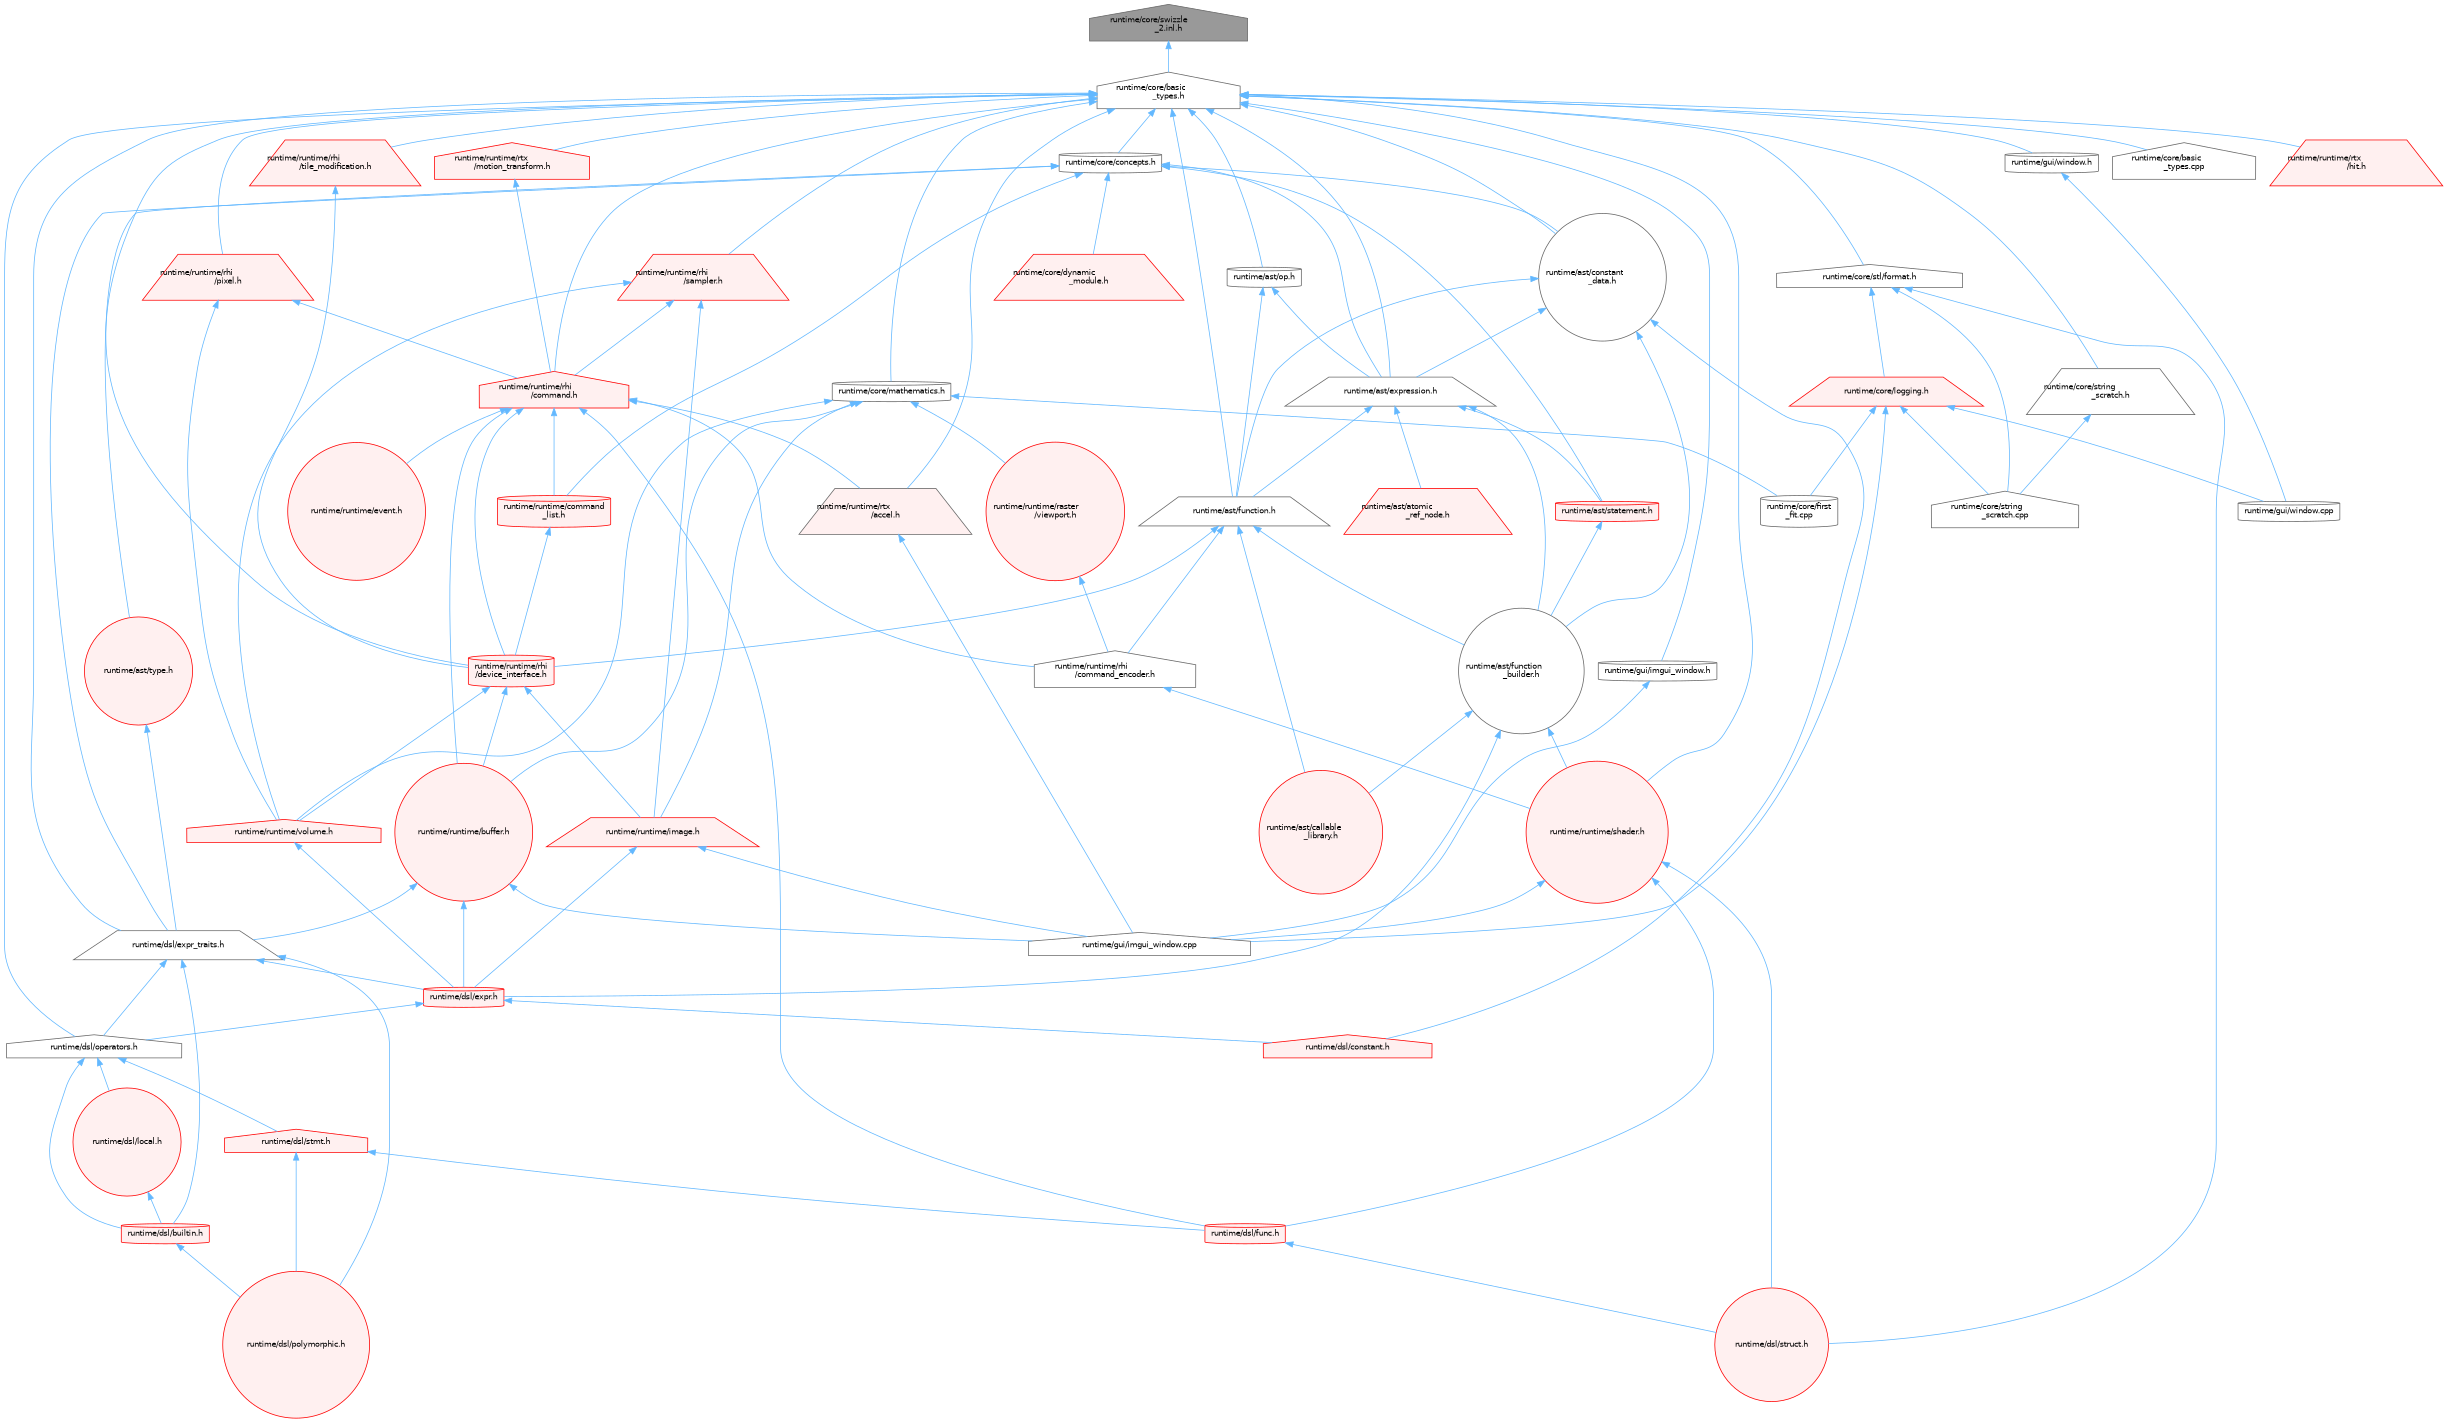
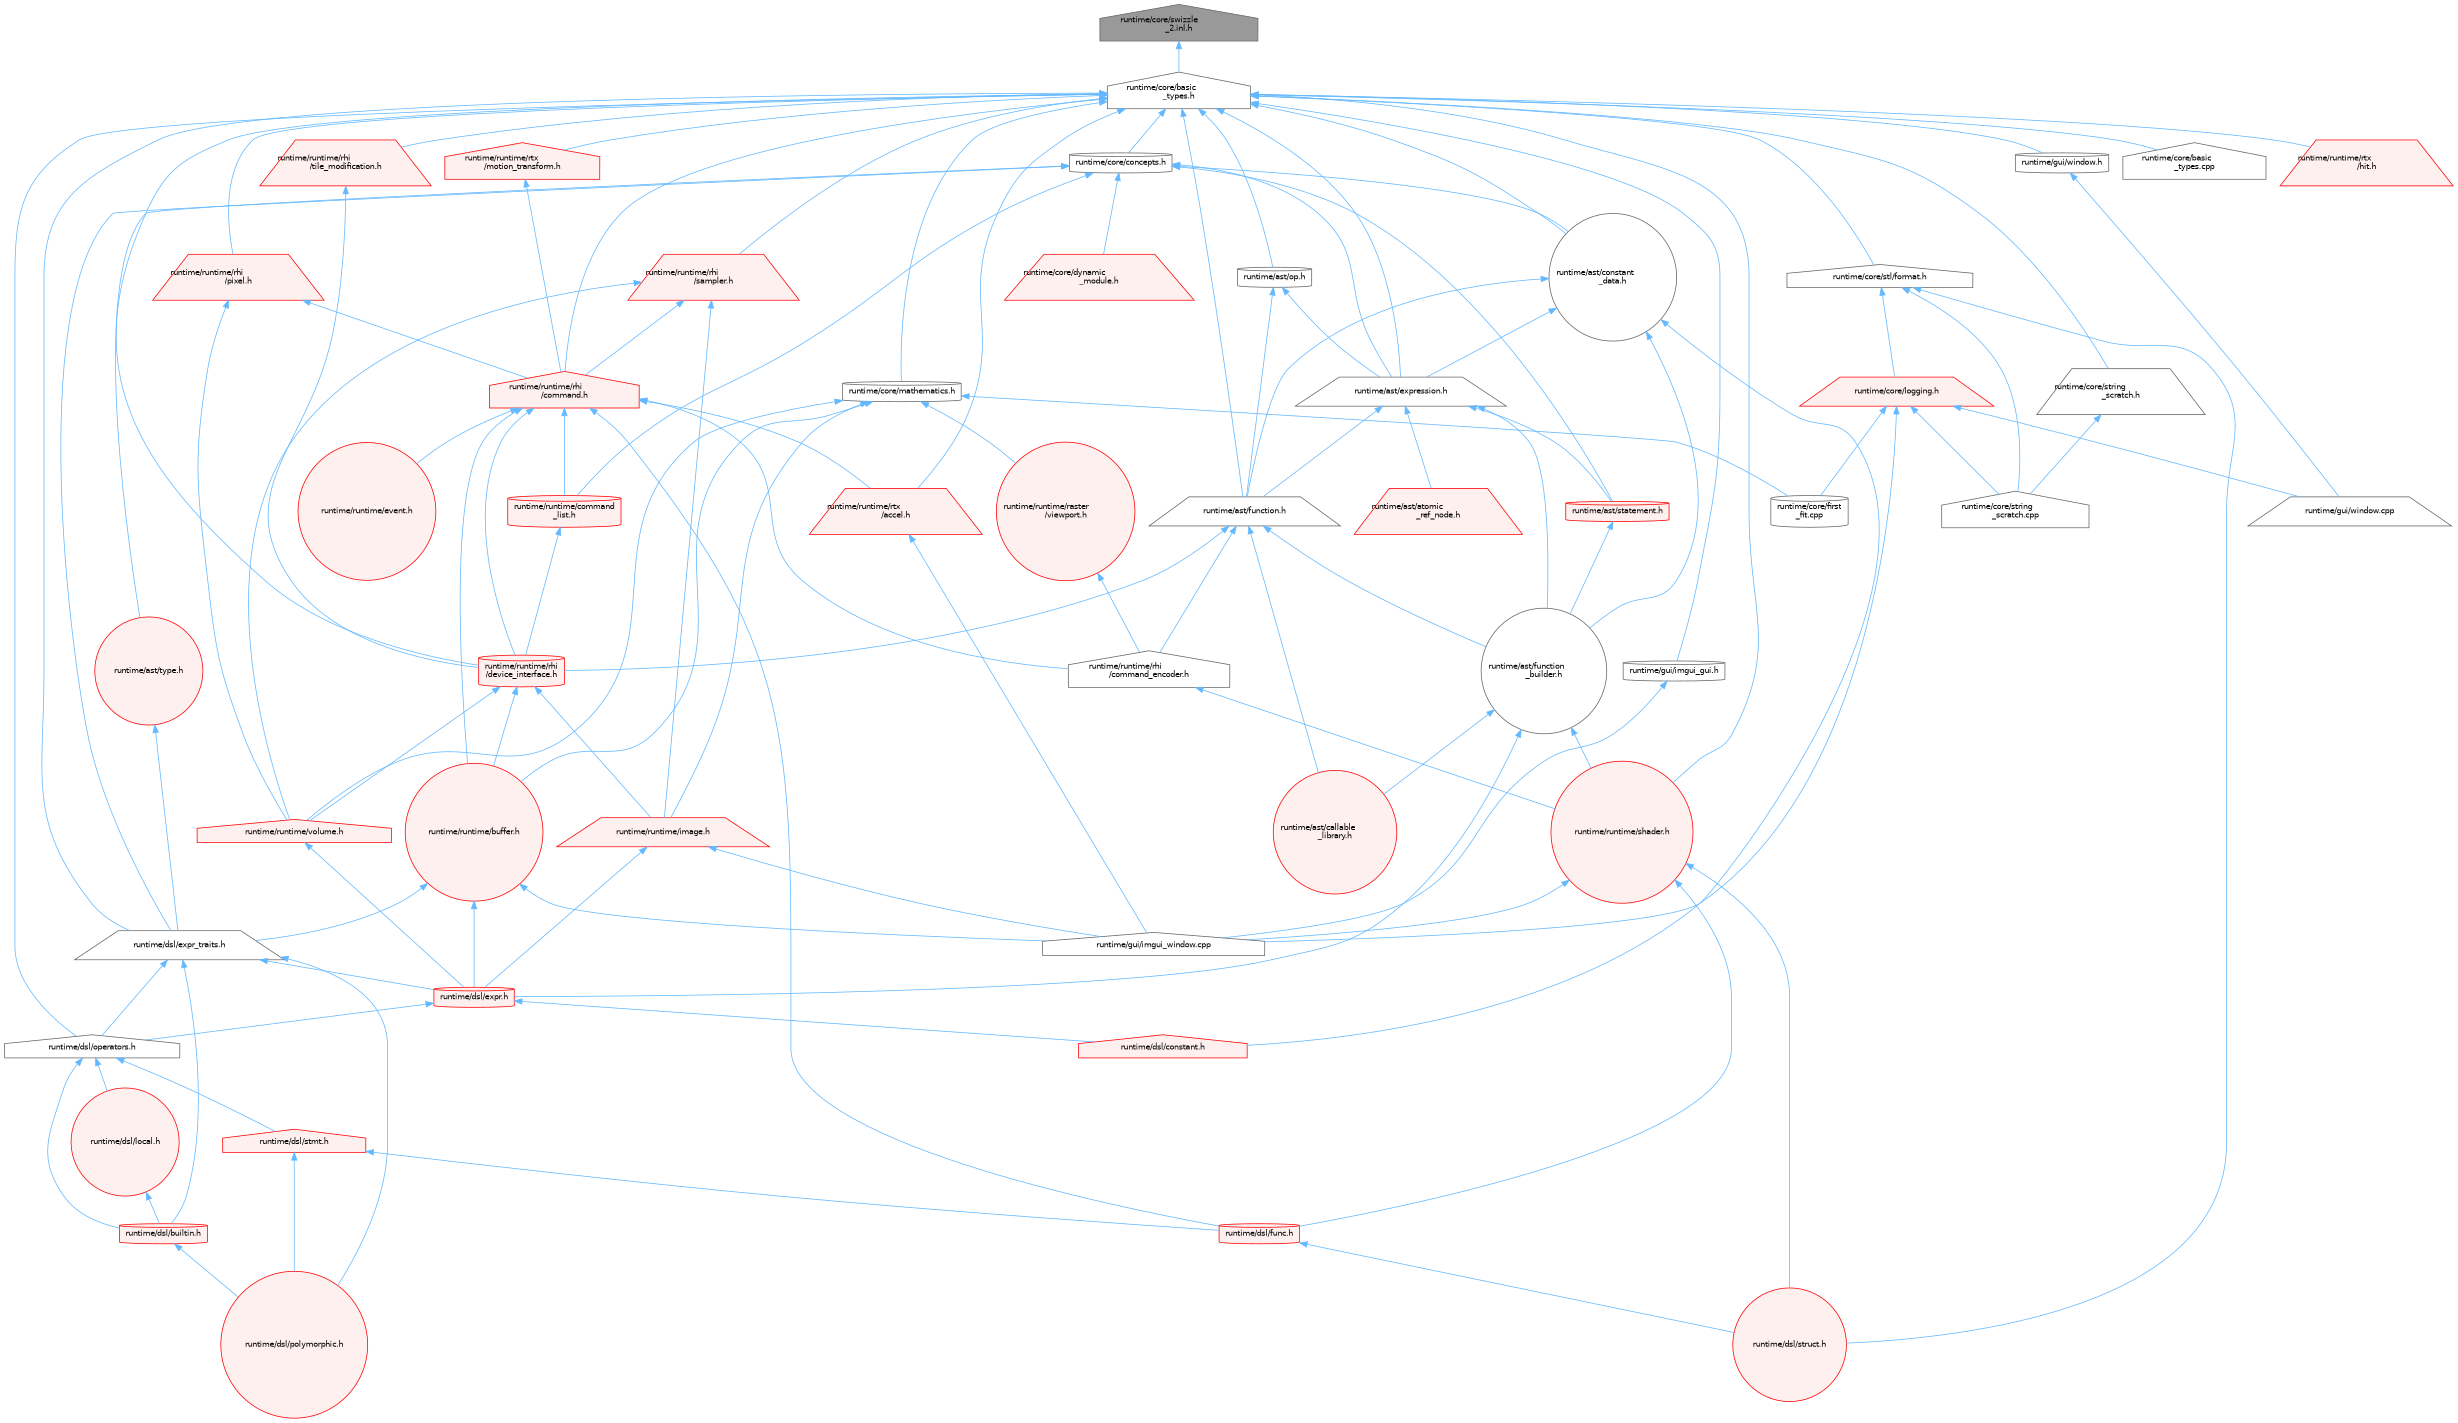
(885, 511) -> (896, 511)
(2289, 511) -> (2350, 511)
(1658, 671) -> (1674, 671)
